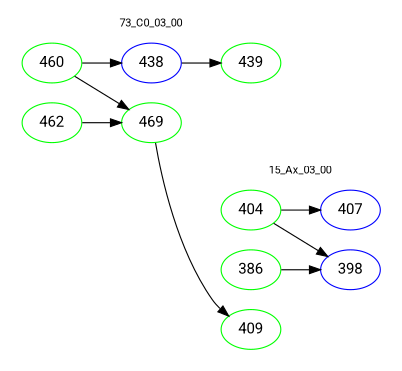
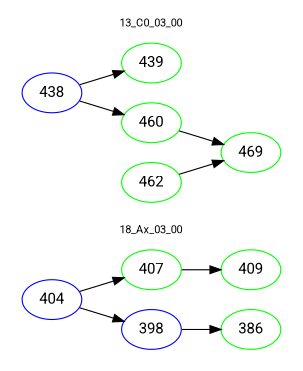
(151, 24) -> (151, 24)
(96, 63) -> (96, 106)
(301, 171) -> (151, 231)
(251, 210) -> (52, 300)
(350, 210) -> (151, 270)
(178, 230) -> (196, 270)
(295, 270) -> (196, 329)
